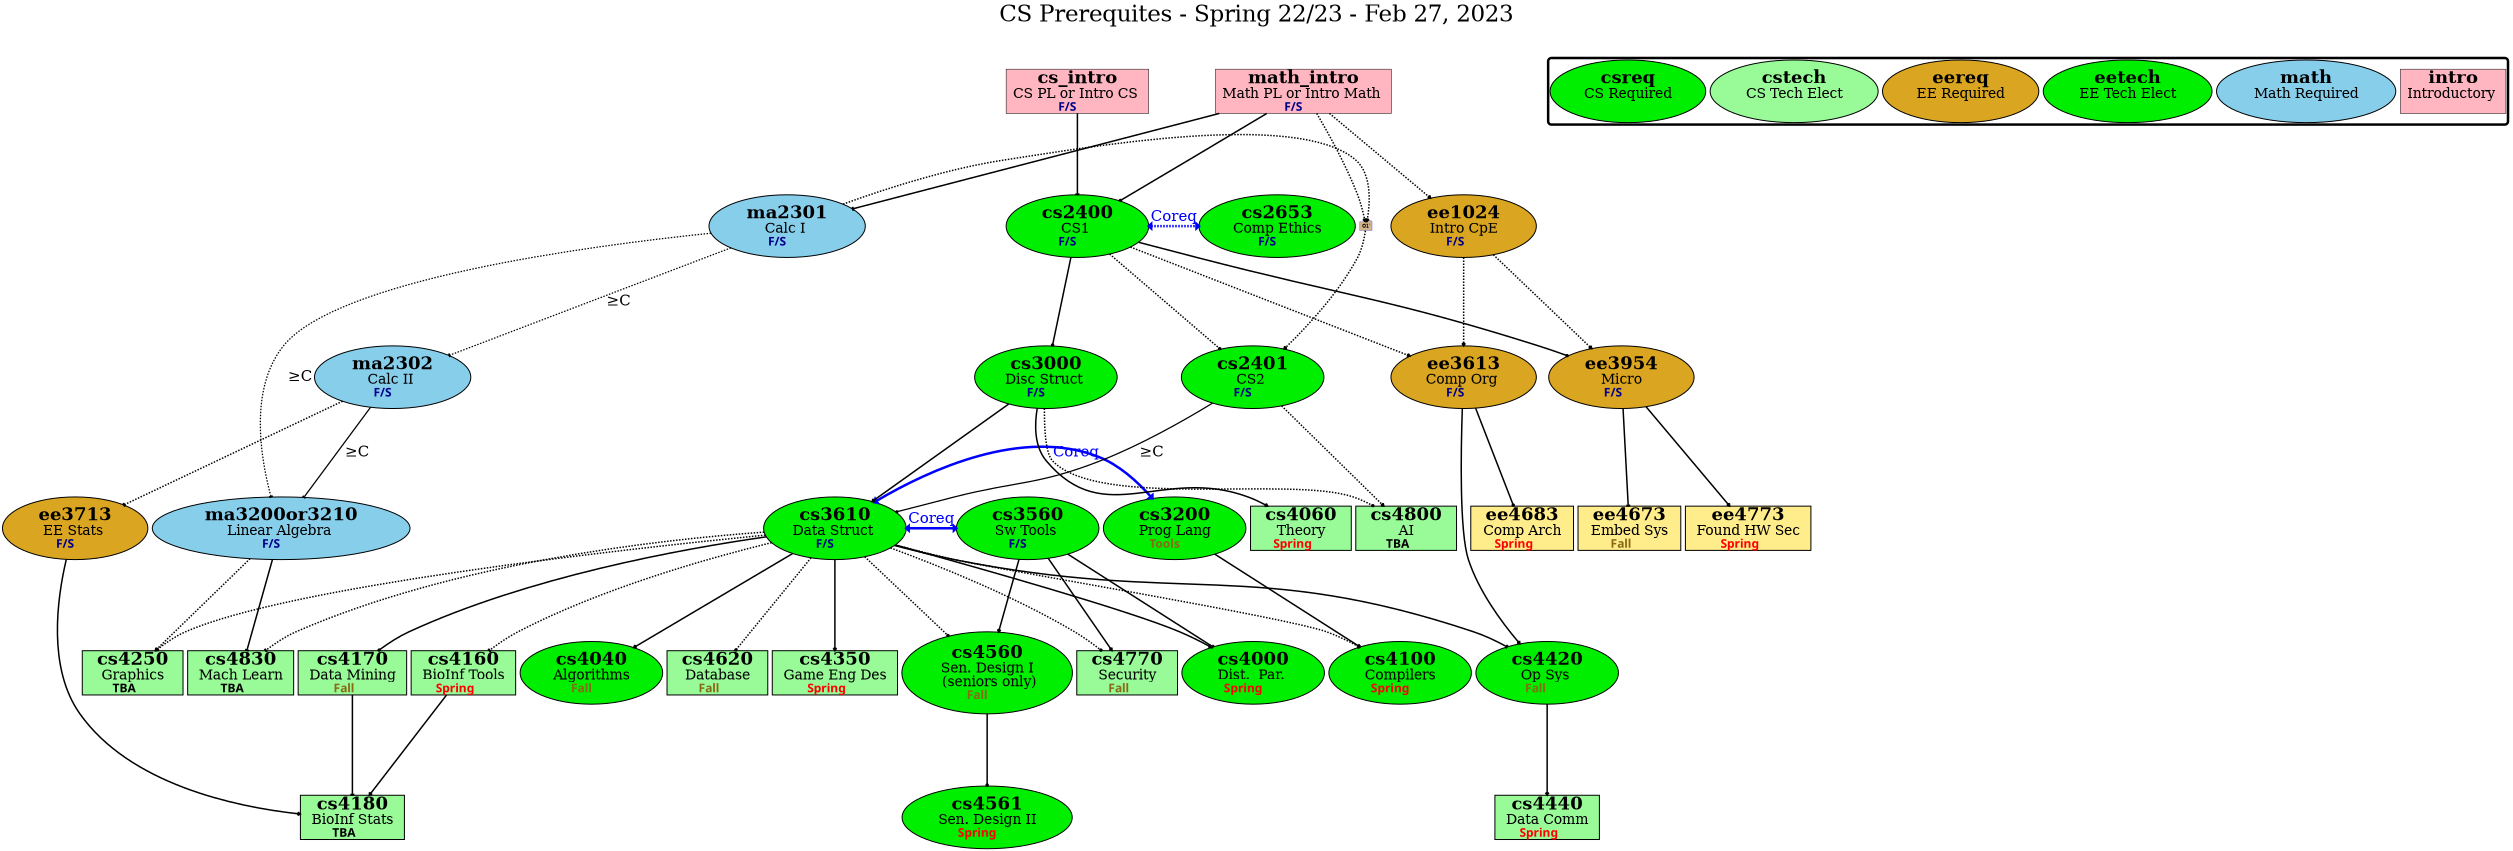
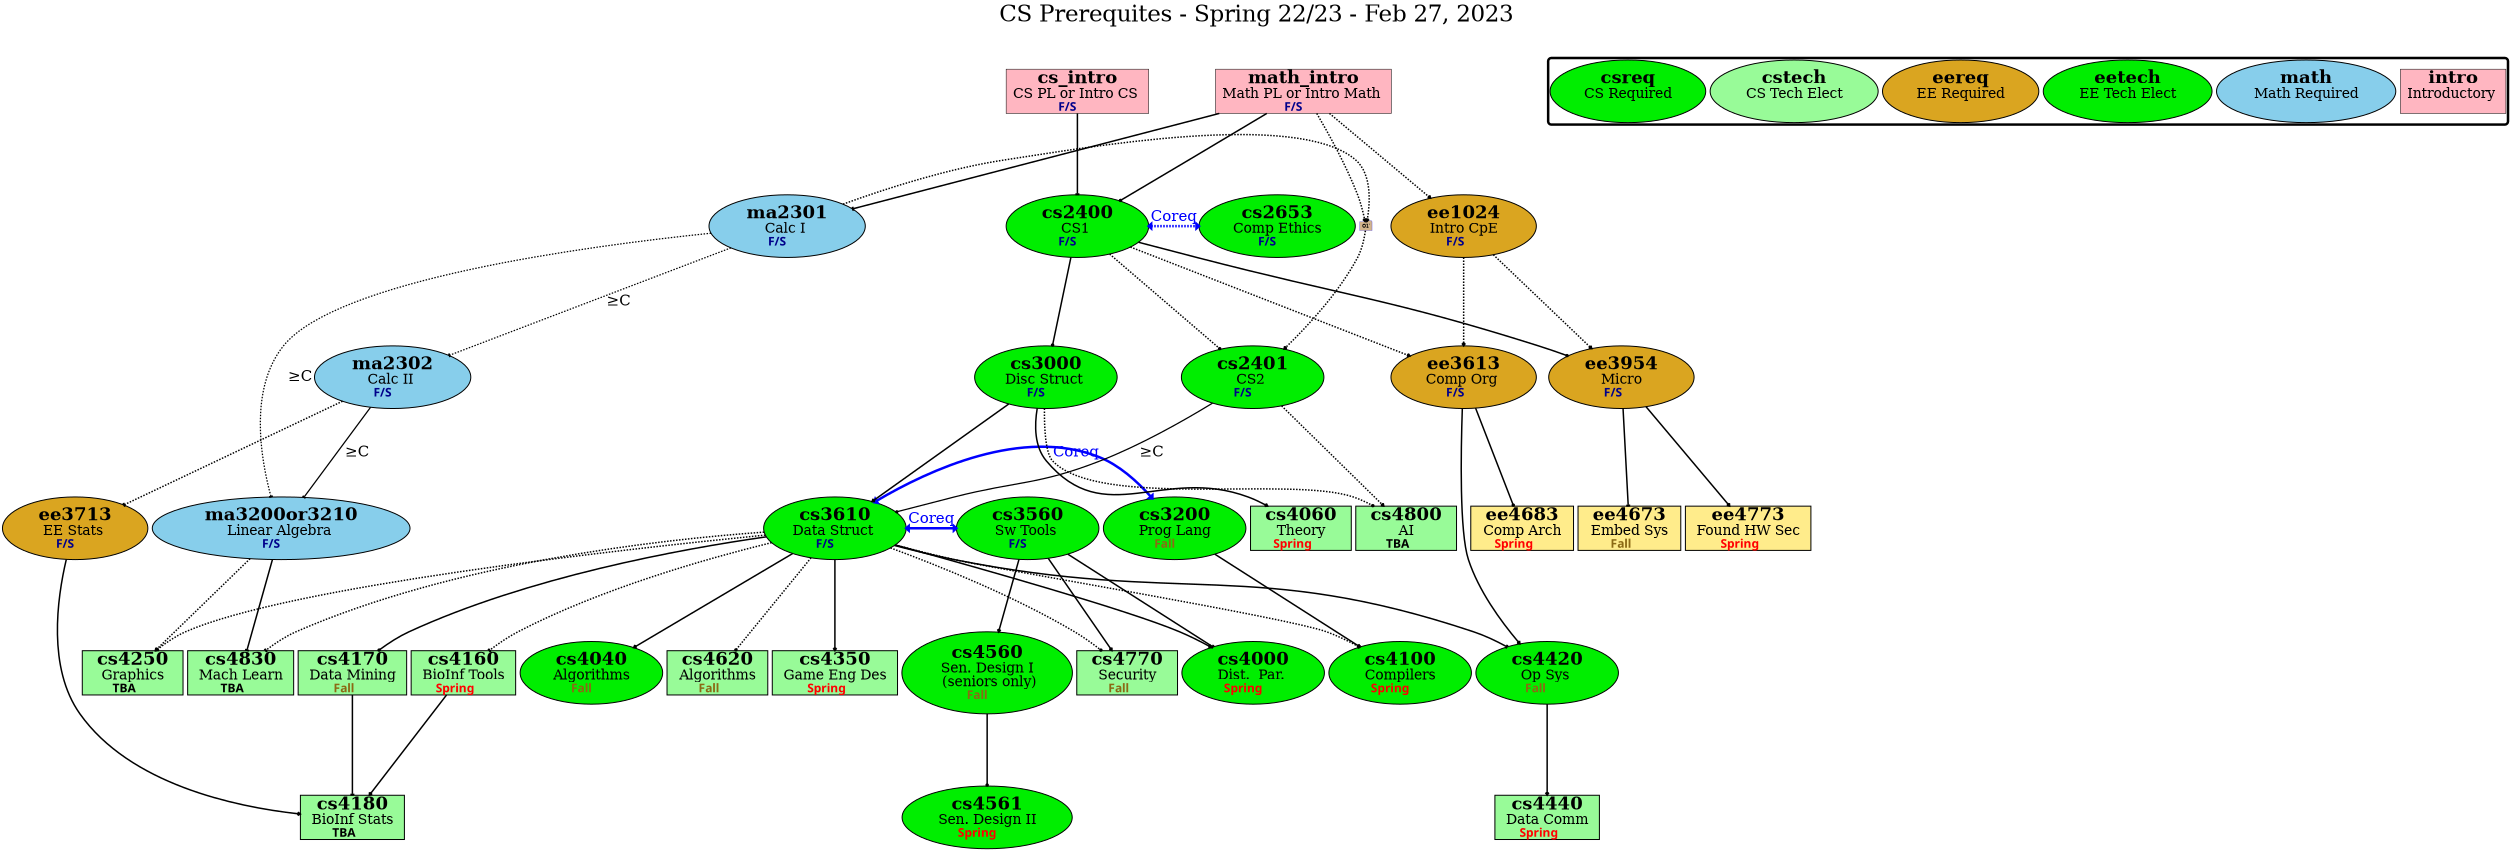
(1165, 544) -> (1165, 544)
(906, 596) -> none
(715, 675) -> (715, 675)
